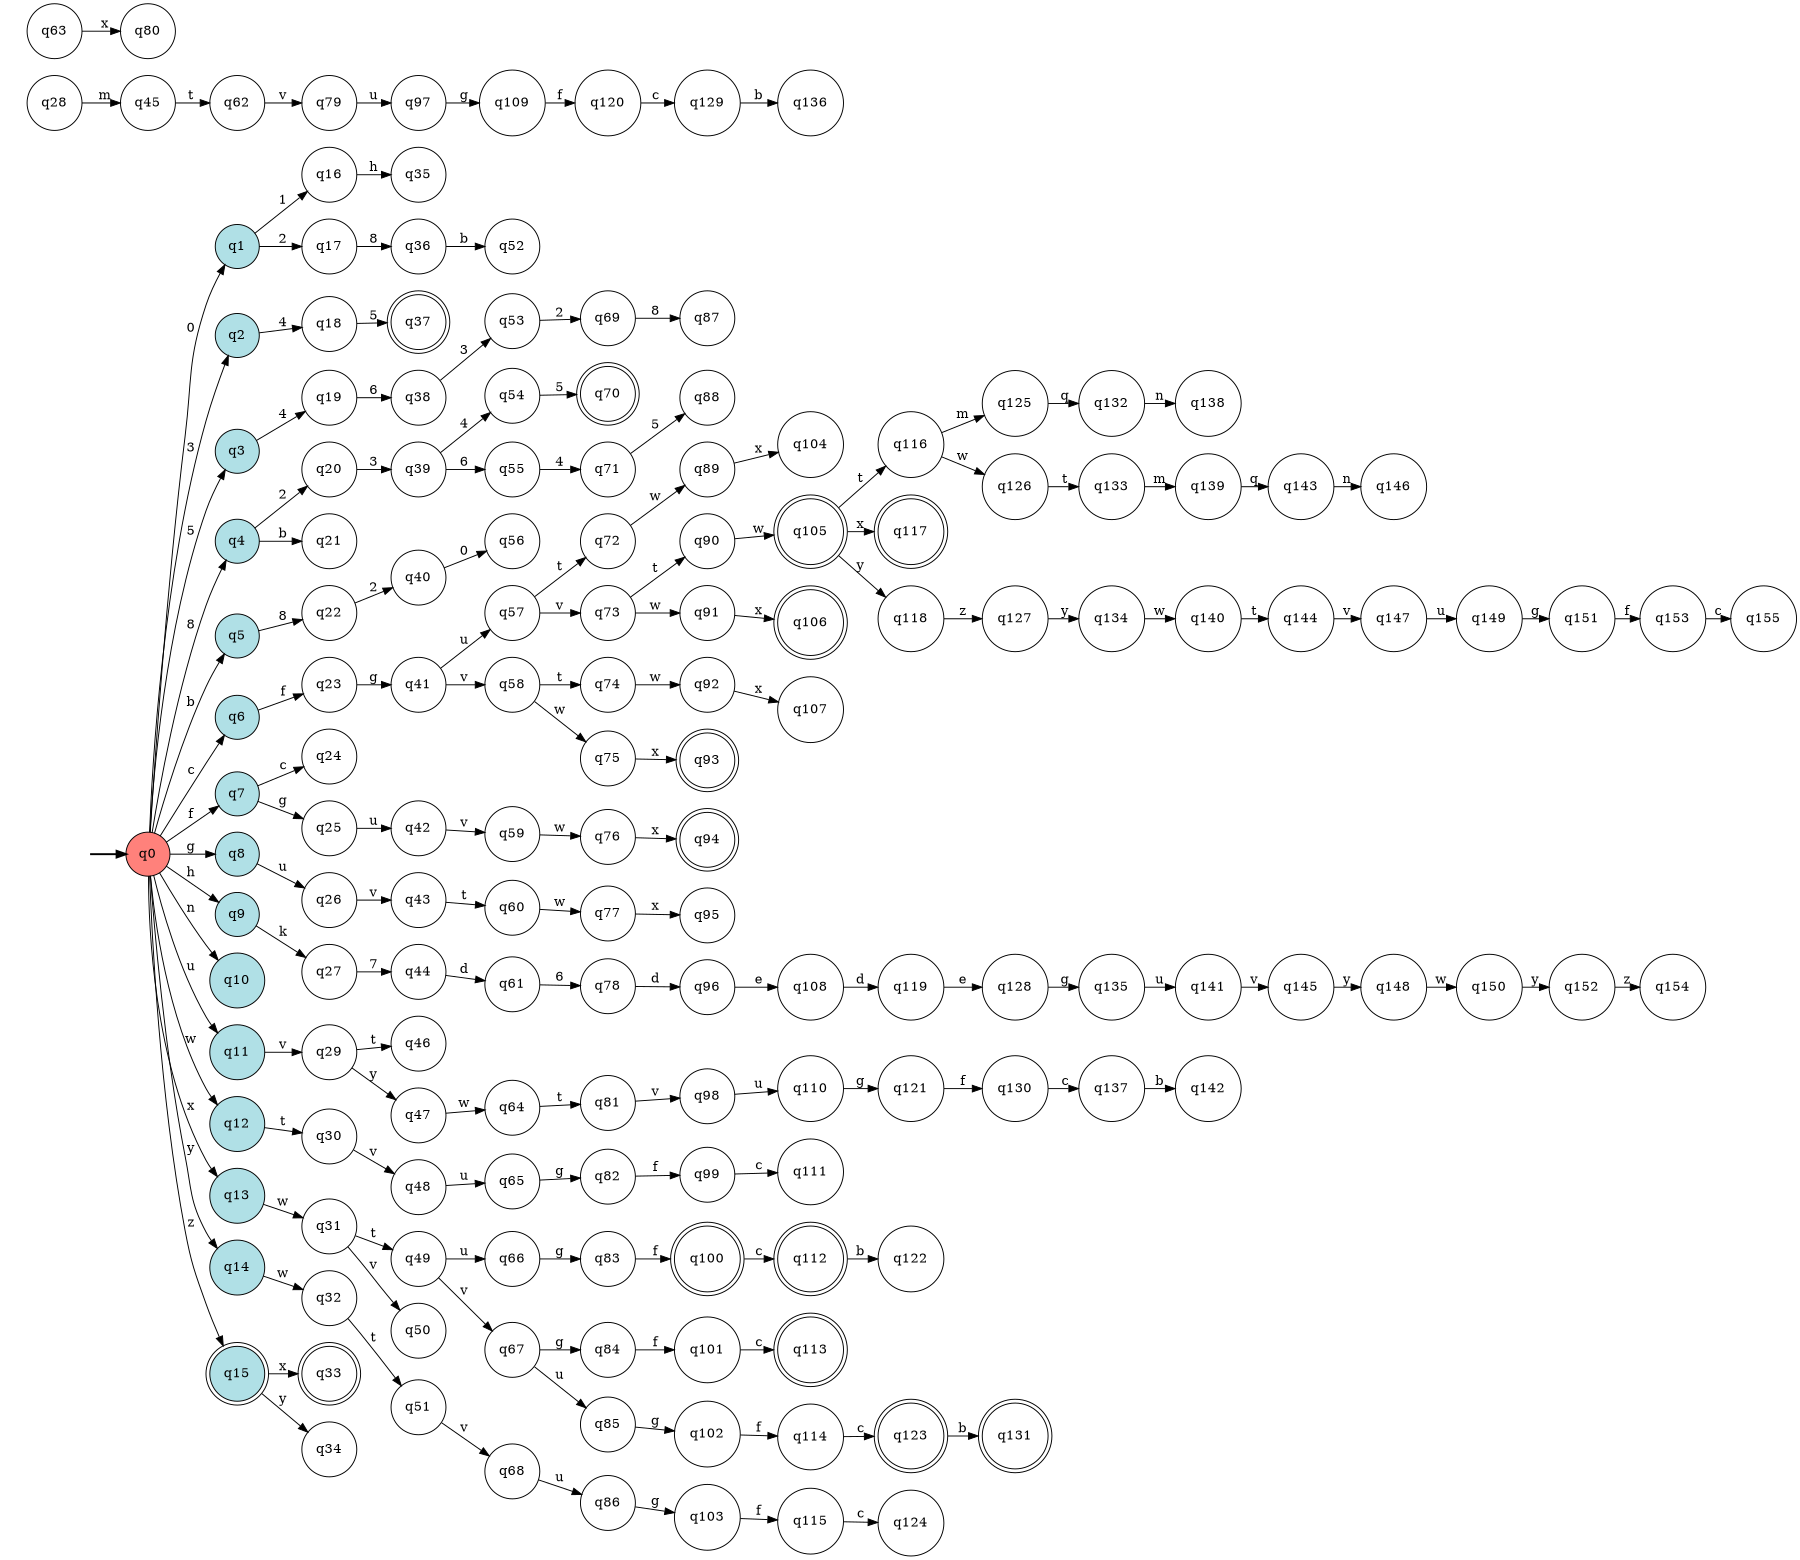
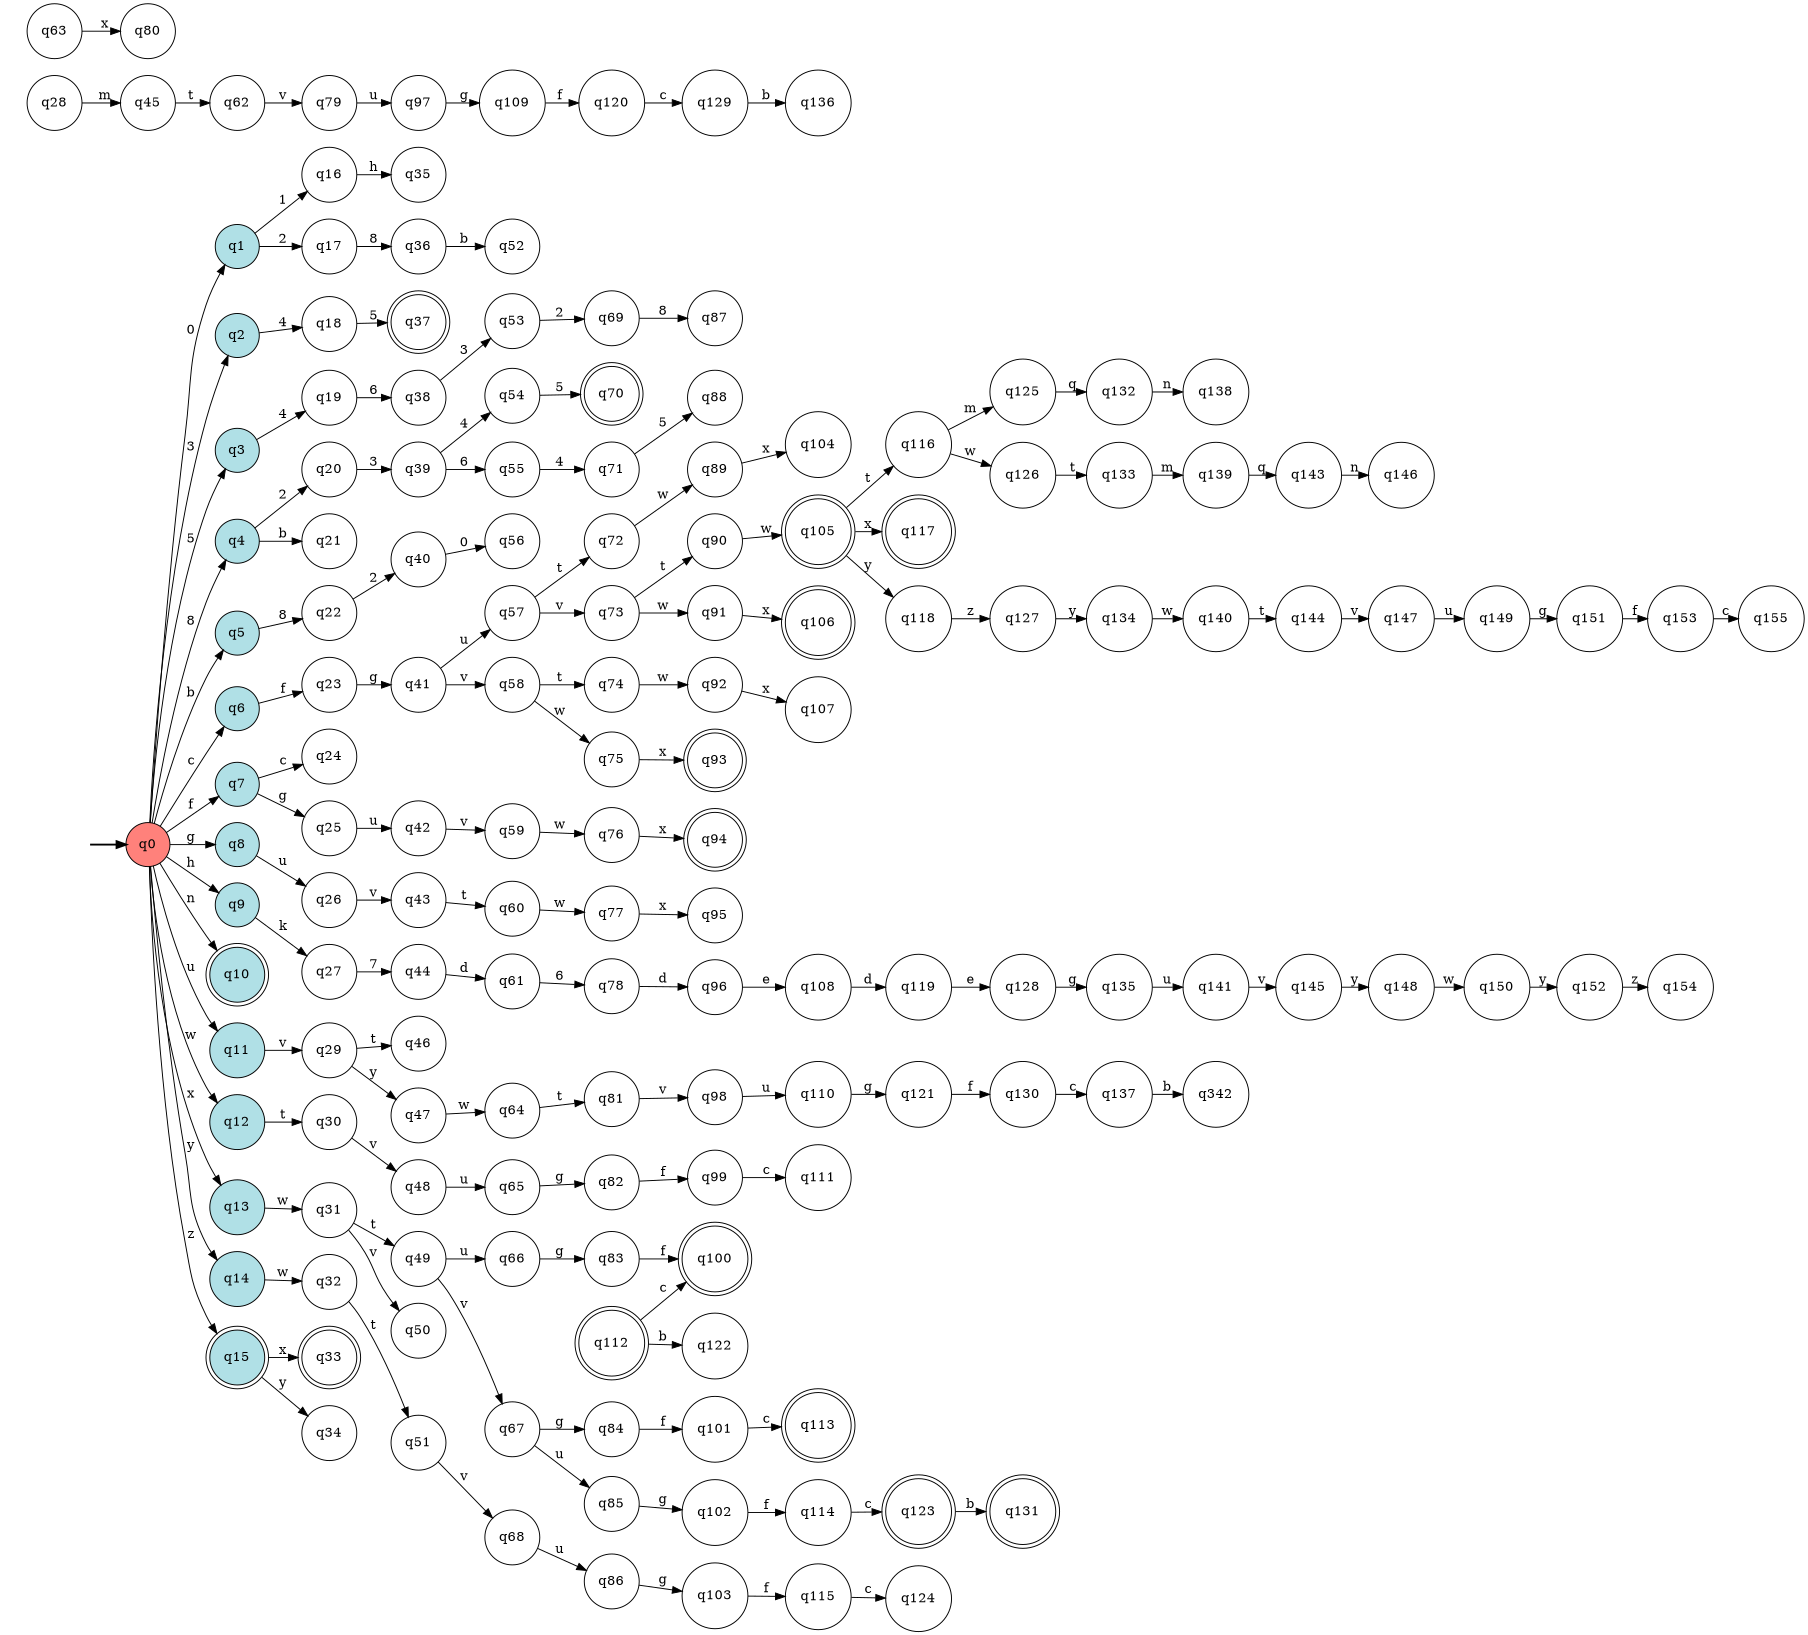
(237, 980) -> (237, 975)
(1208, 1089) -> (1216, 1094)
(754, 1259) -> (660, 1304)
